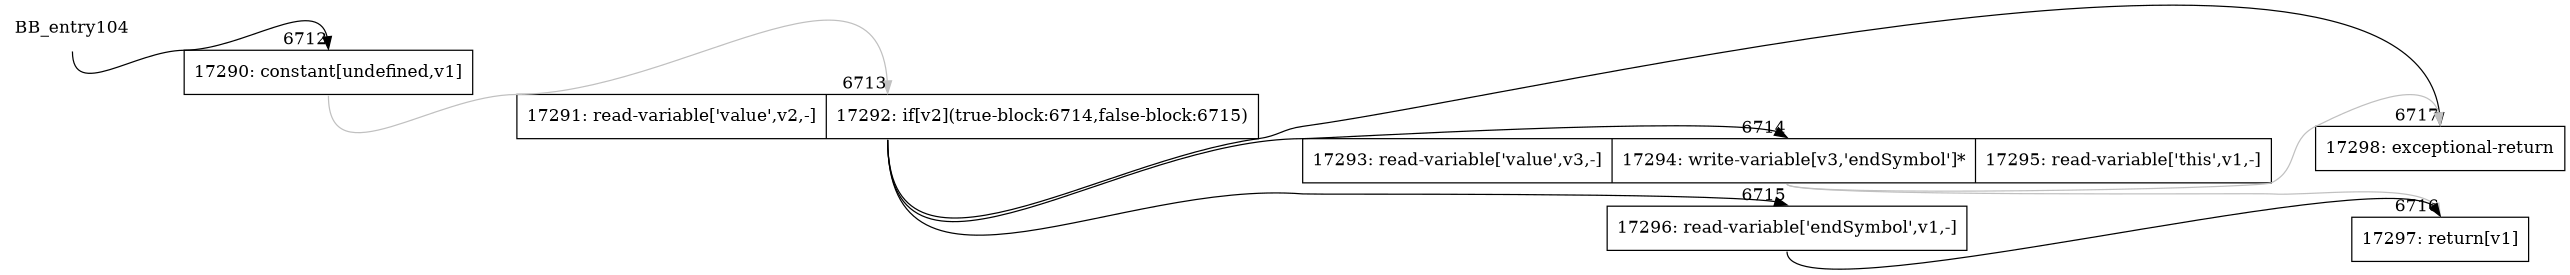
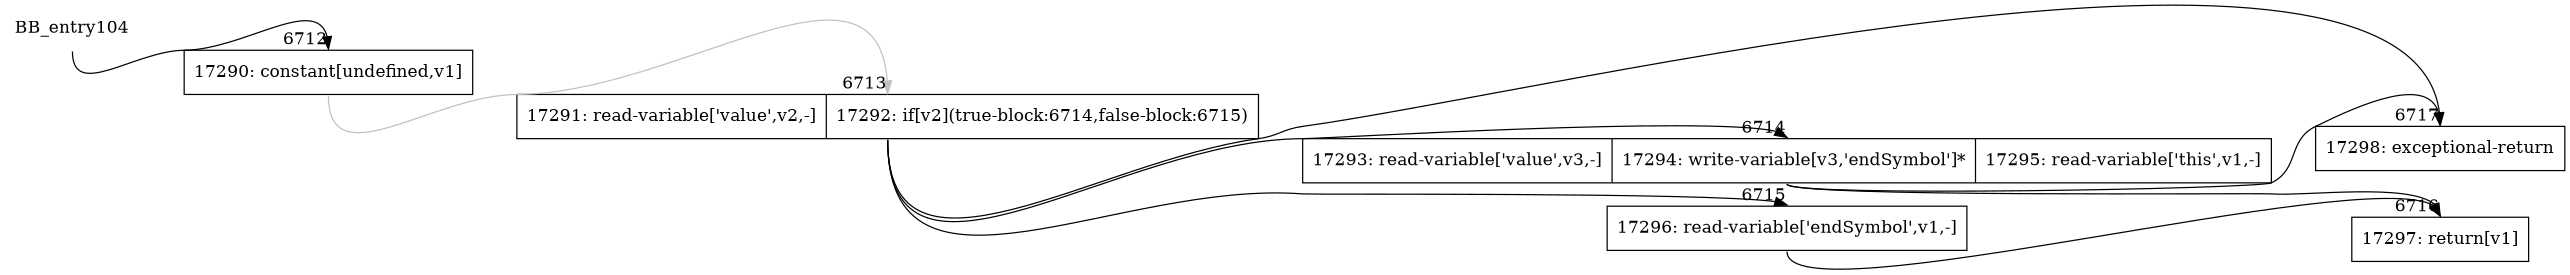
(2221, 186) -> (2221, 186)
(2226, 194) -> (2226, 194)
